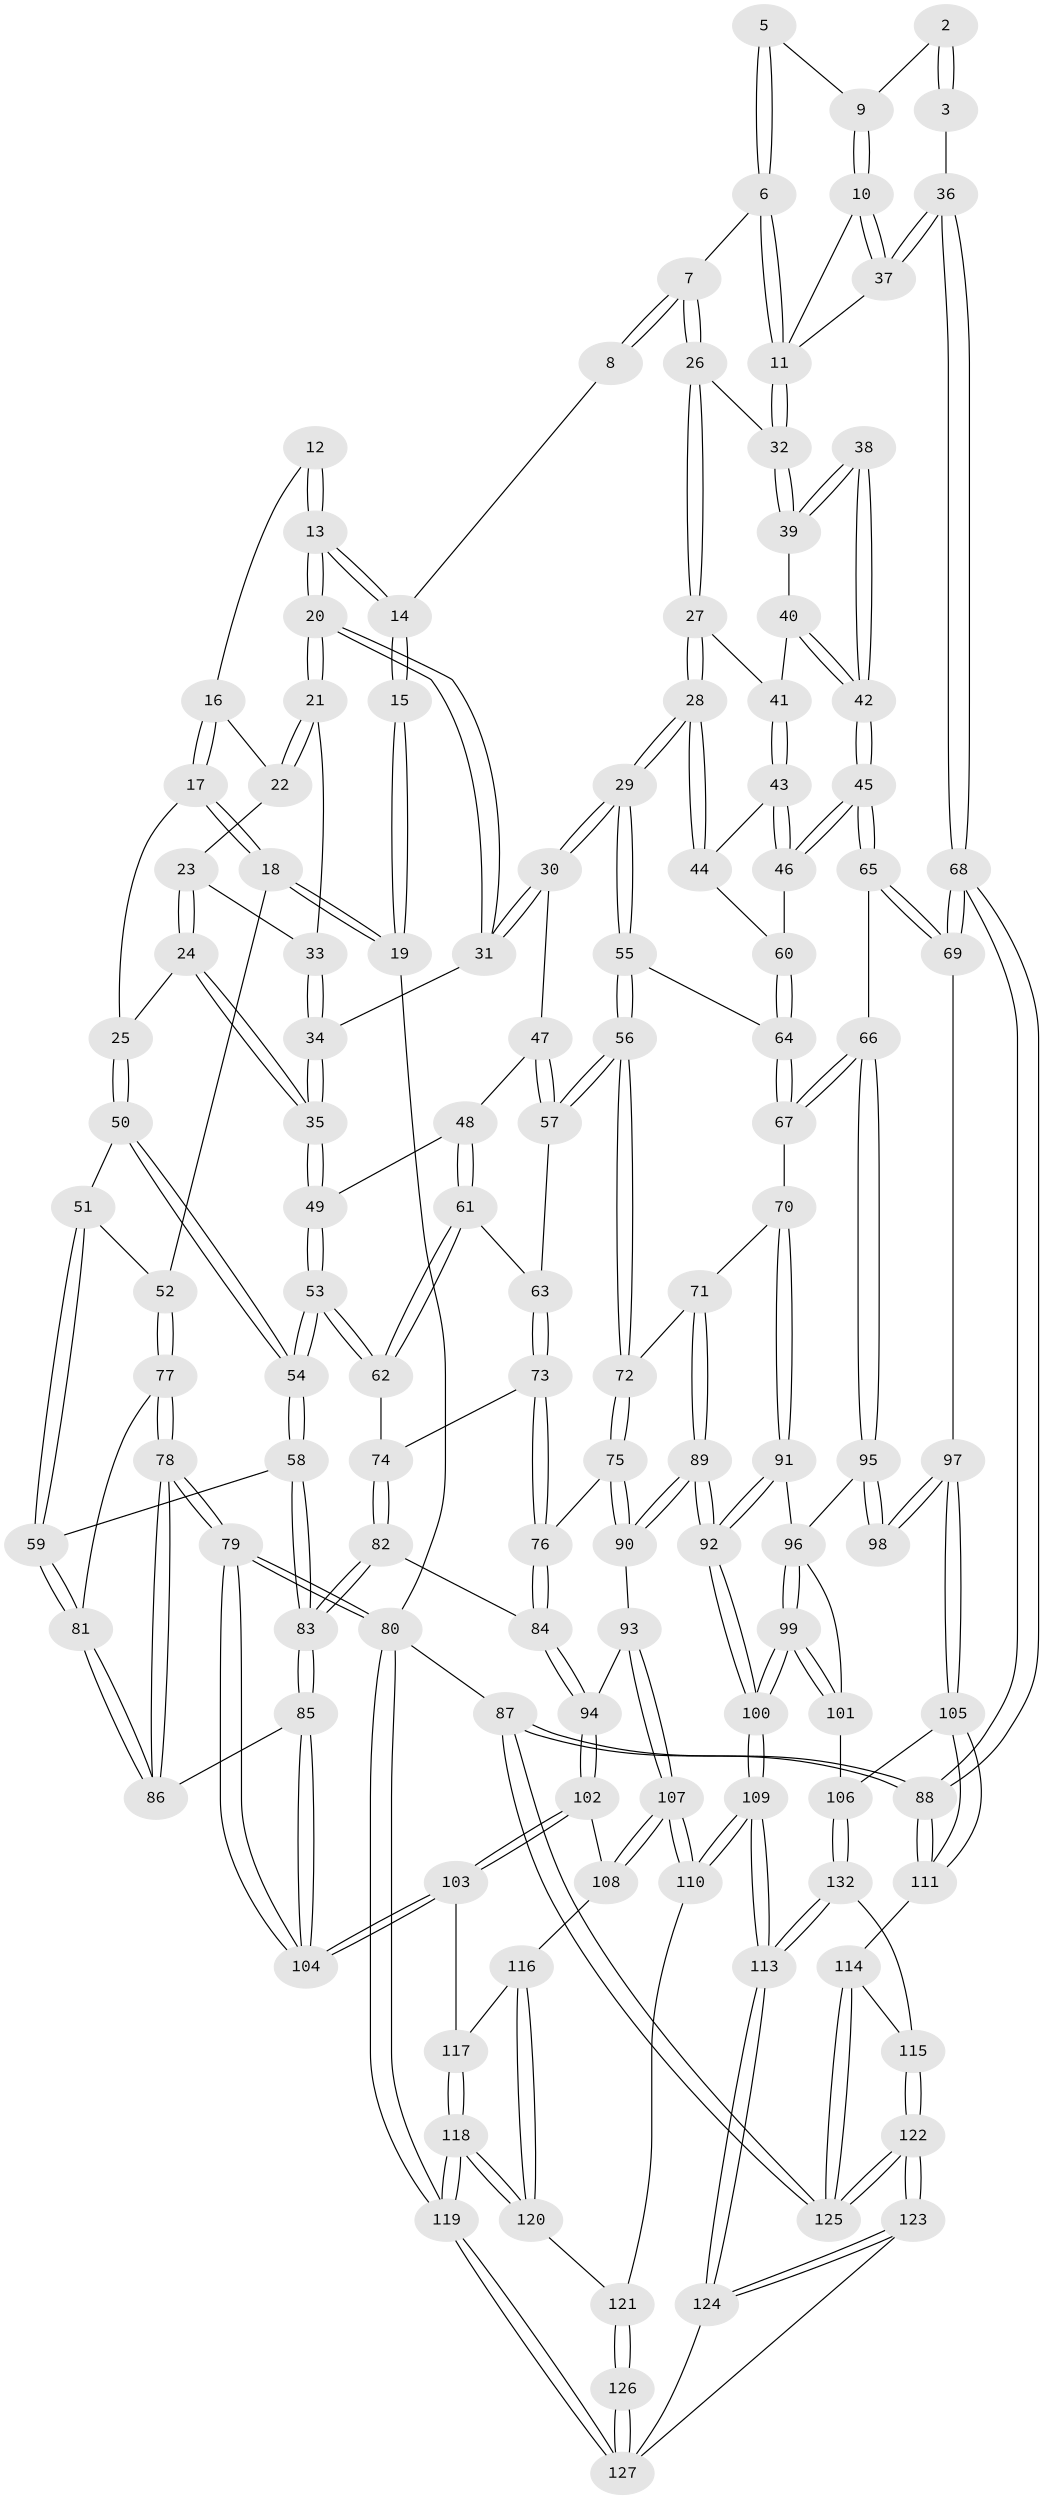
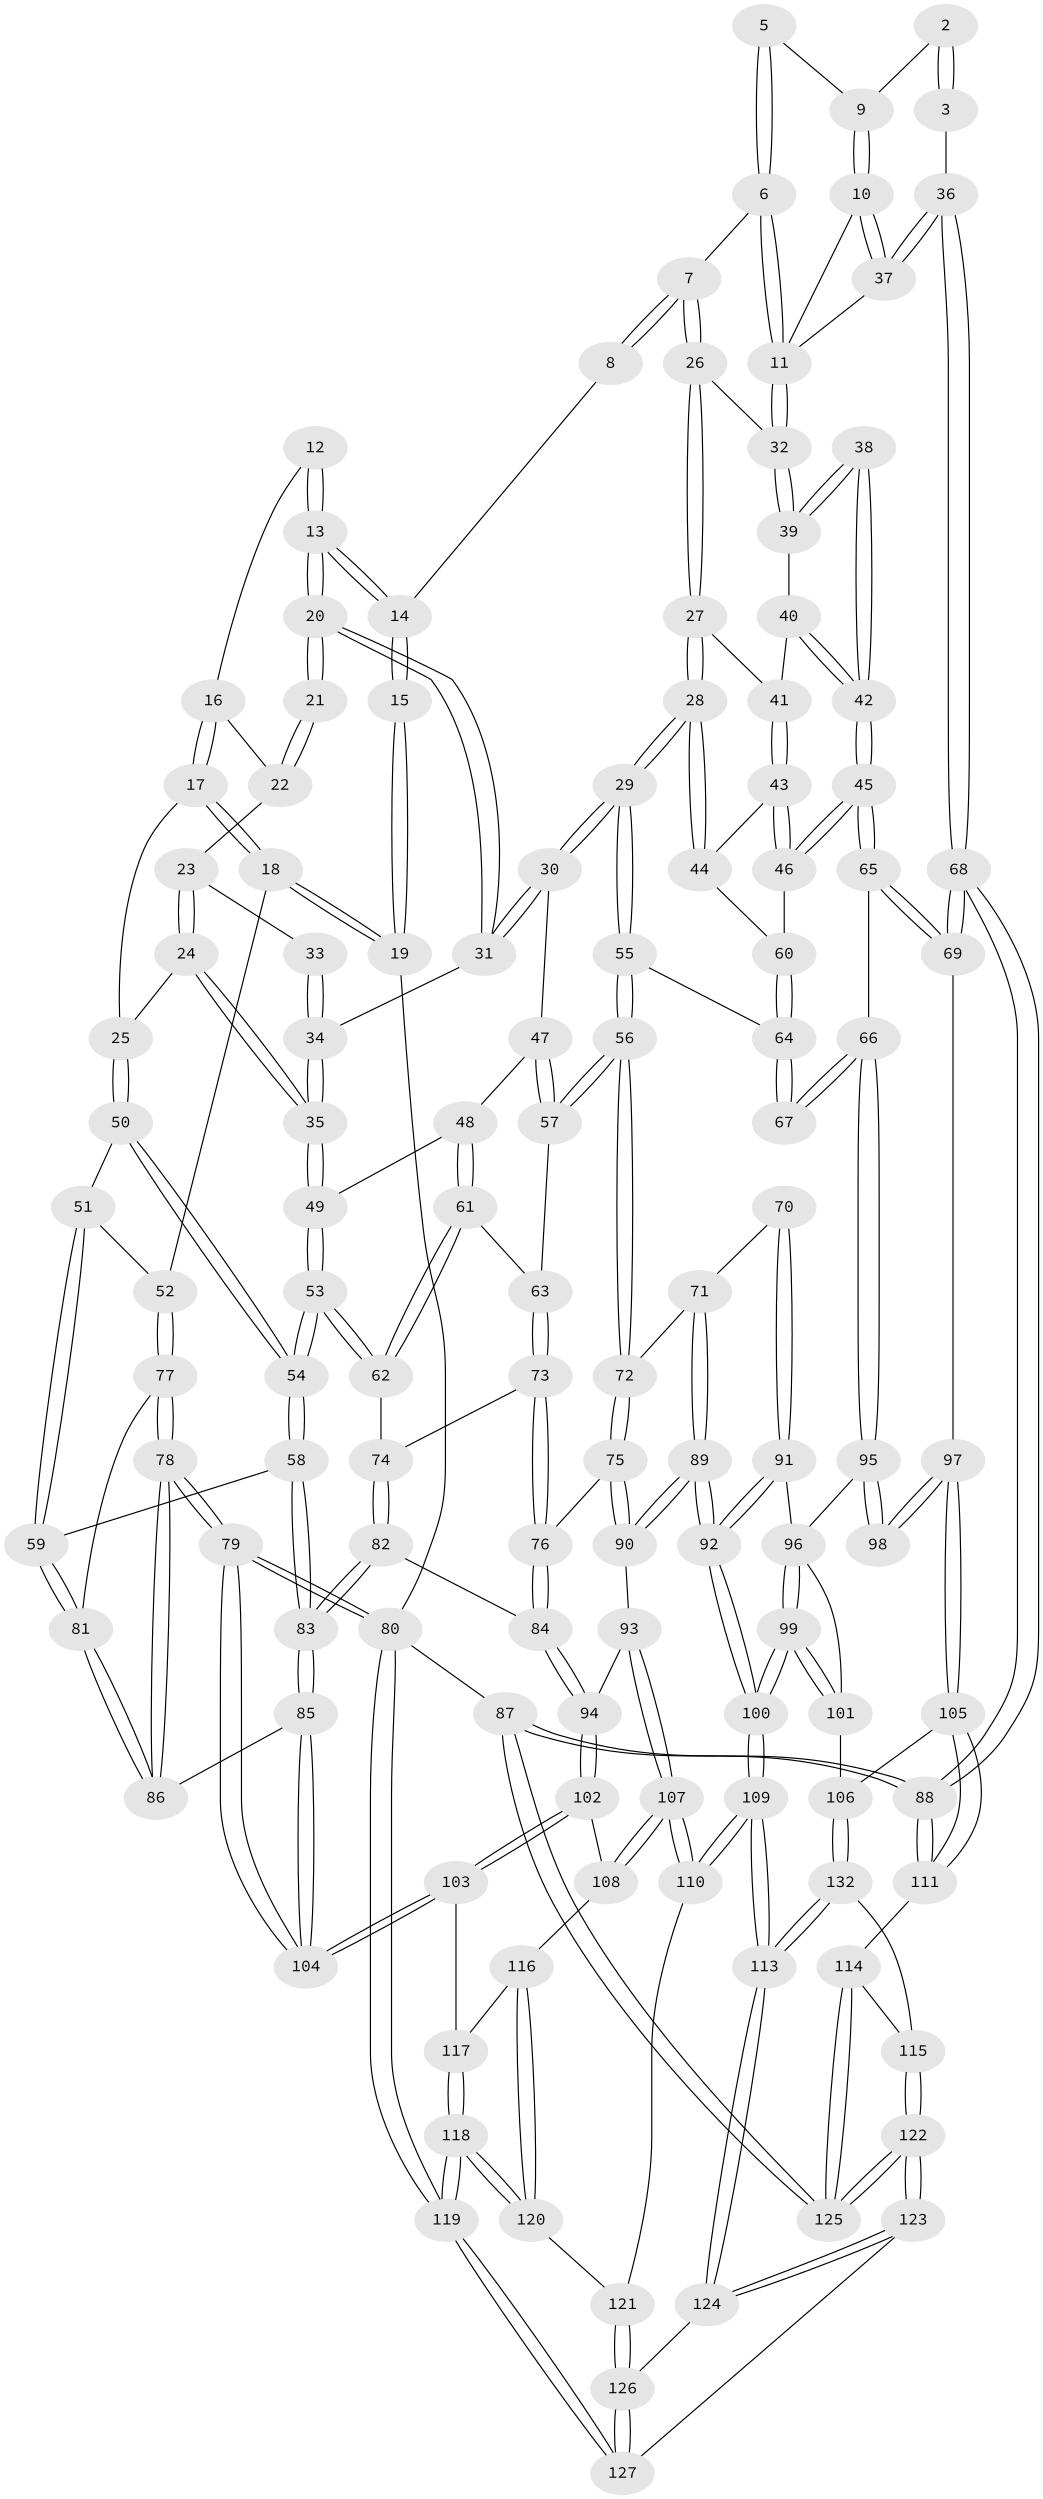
(323, 827) -> none
(784, 1165) -> none
(673, 2392) -> (665, 2347)
